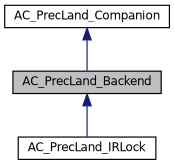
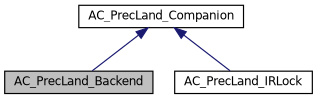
(87, 121) -> (207, 53)
